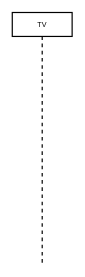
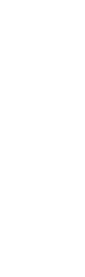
(42, 138) -> none
